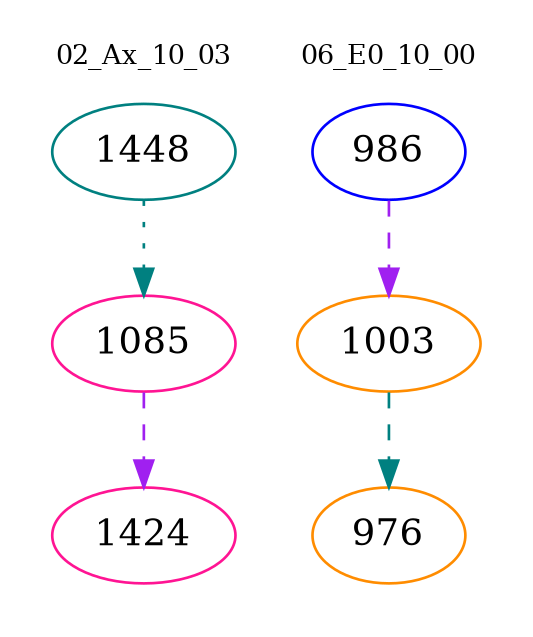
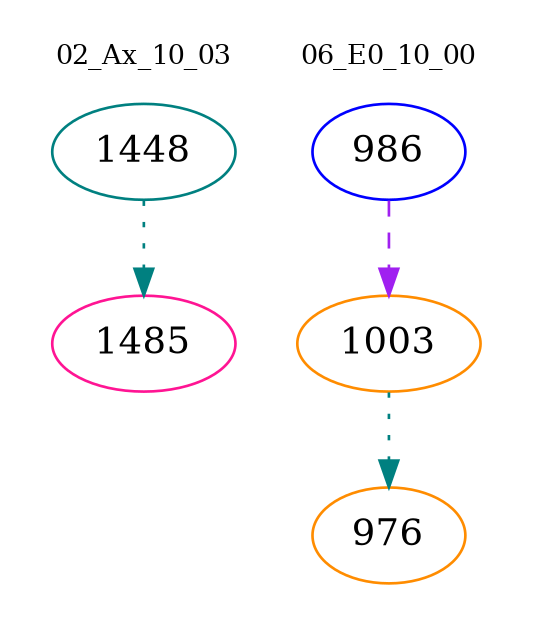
(144, 344) -> (144, 344)
(389, 426) -> (389, 426)
(144, 535) -> none
